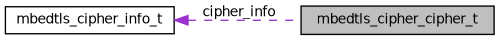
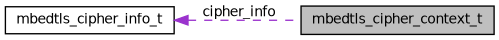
(398, 20) -> (398, 20)
